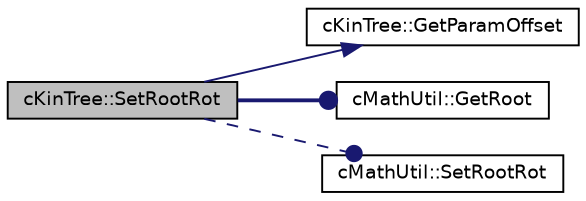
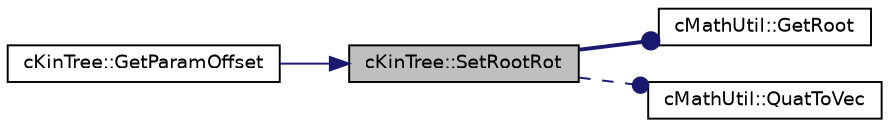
(273, 66) -> (305, 64)
(443, 174) -> (765, 100)
